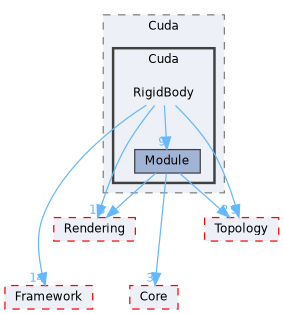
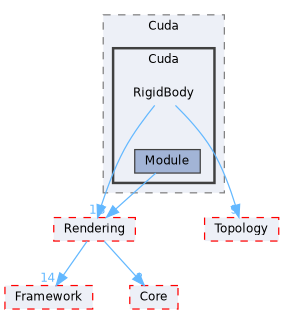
(165, 121) -> none
(67, 175) -> (75, 258)
(200, 191) -> none
(161, 223) -> (120, 259)
